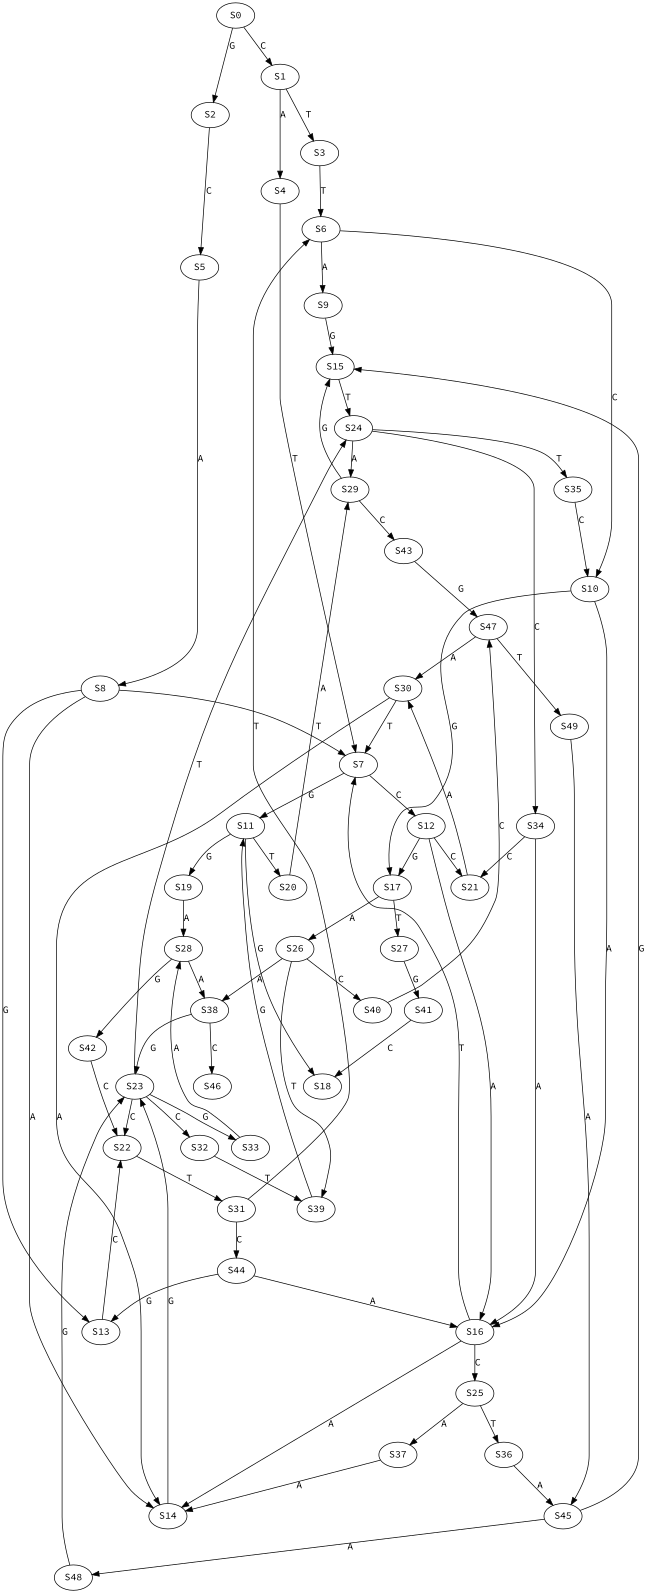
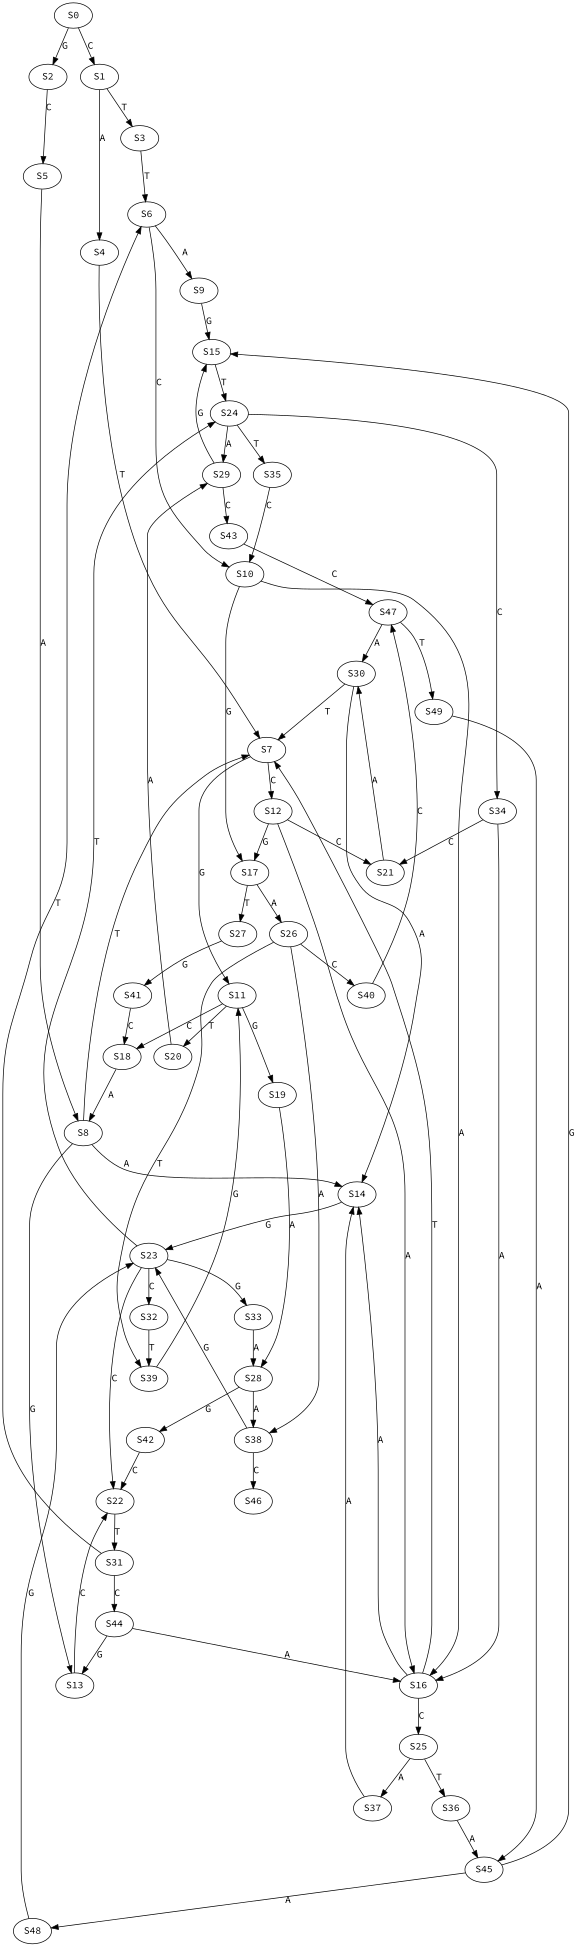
(461, 589) -> (335, 574)
(261, 949) -> (189, 1026)
none -> (104, 1092)
